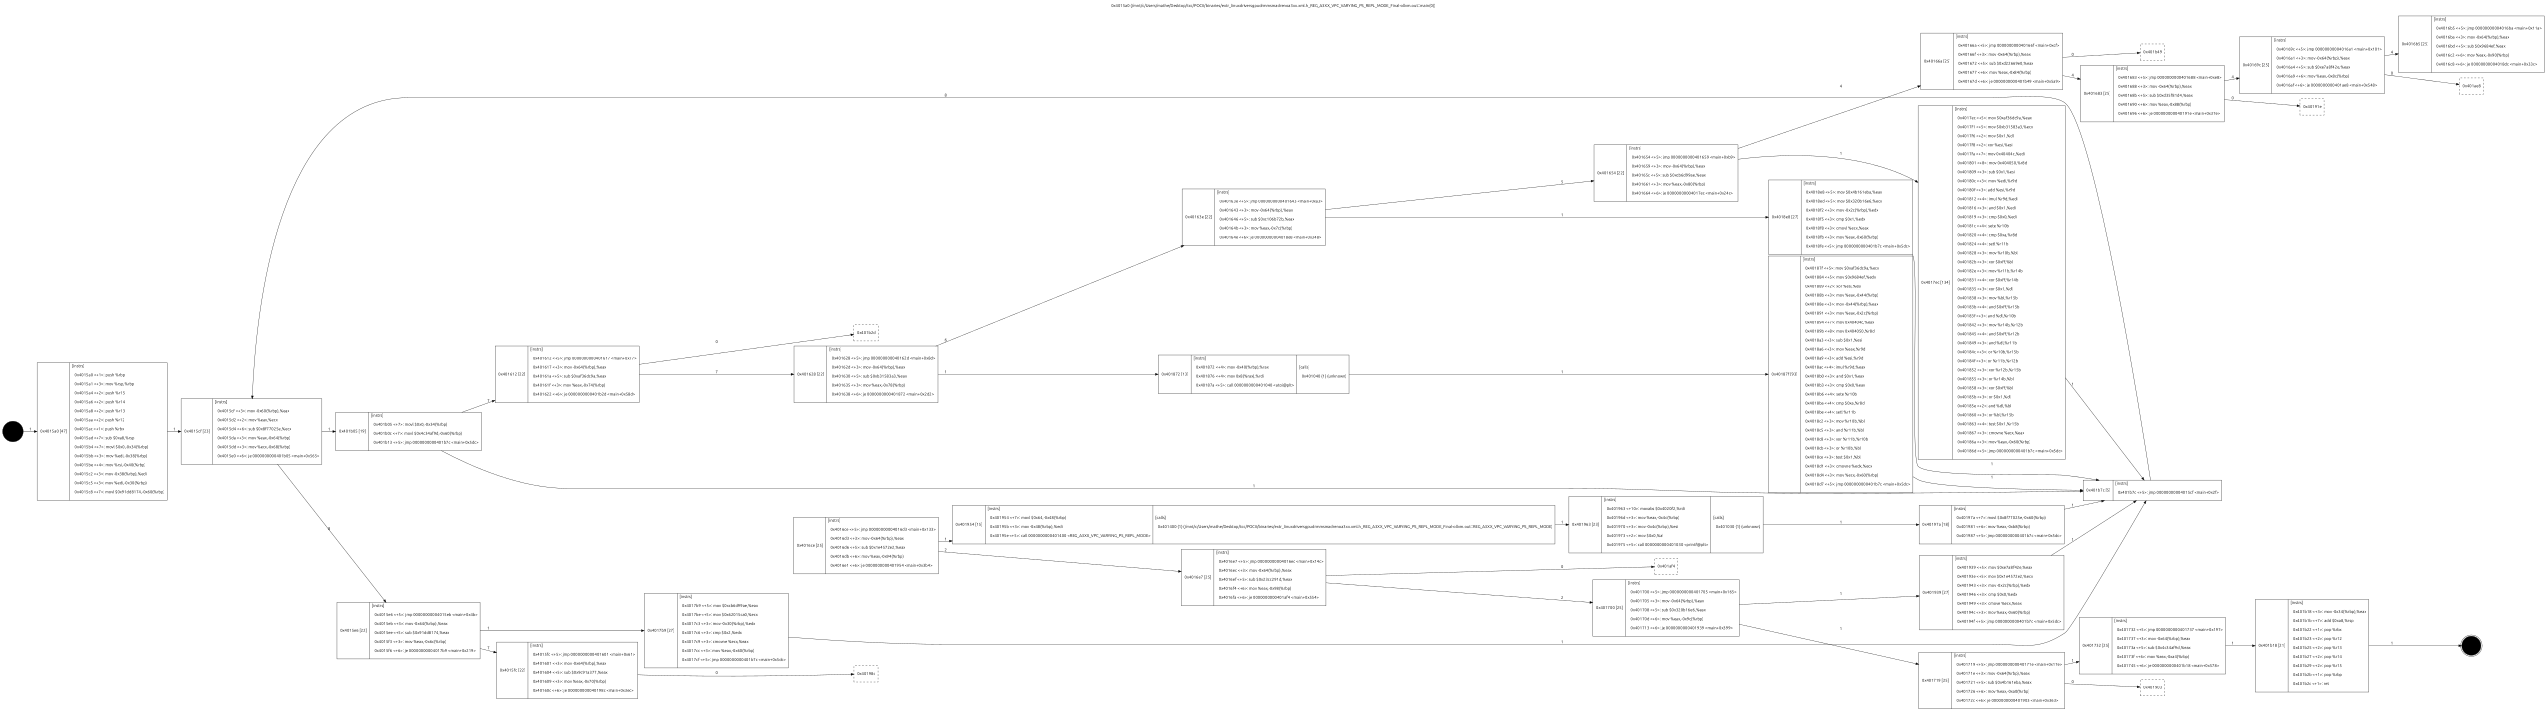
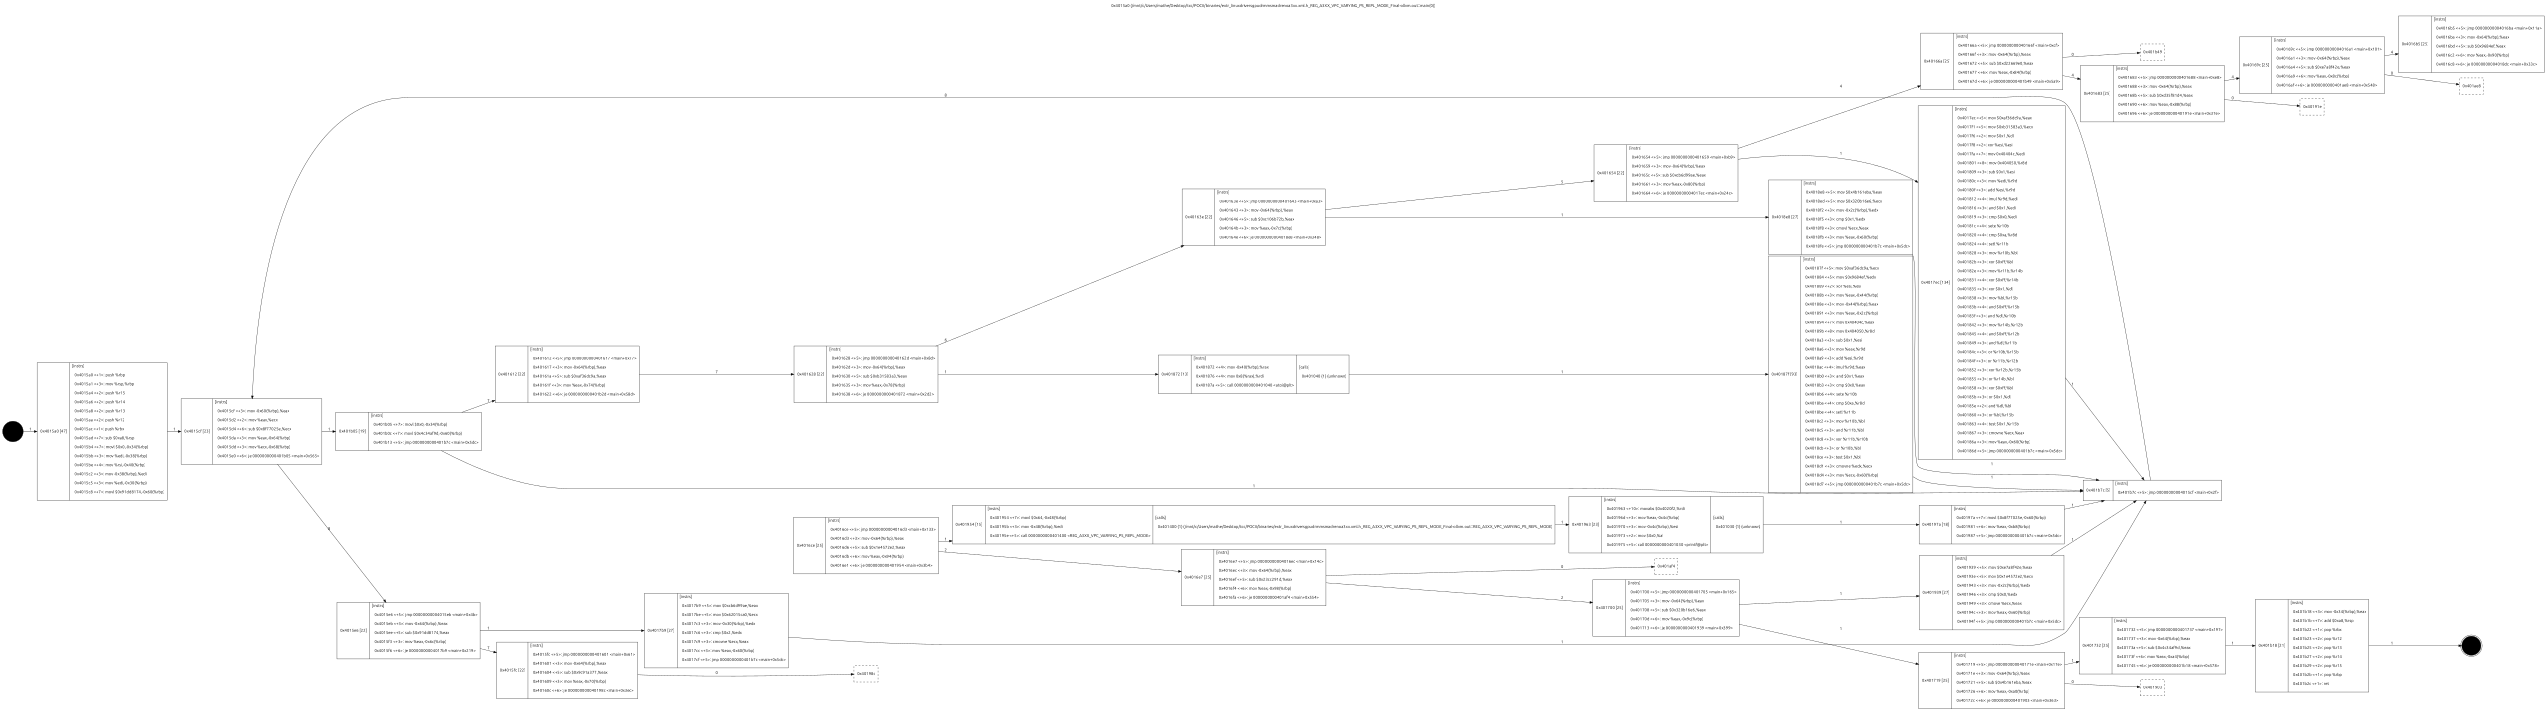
(866, 333) -> none
